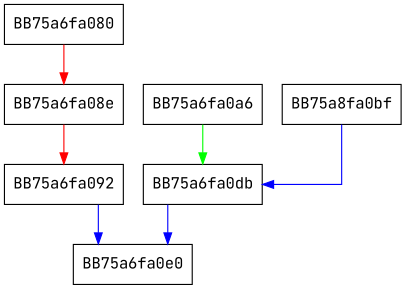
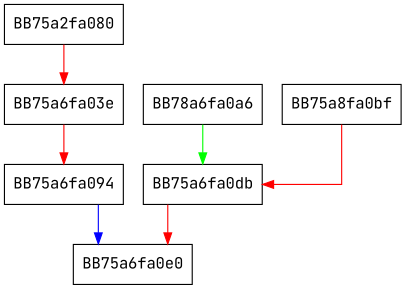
(64, 24) -> (64, 24)
(64, 104) -> (64, 104)
(203, 104) -> (203, 104)
(64, 184) -> (64, 184)
(338, 184) -> (338, 184)
(168, 219) -> (168, 219)
